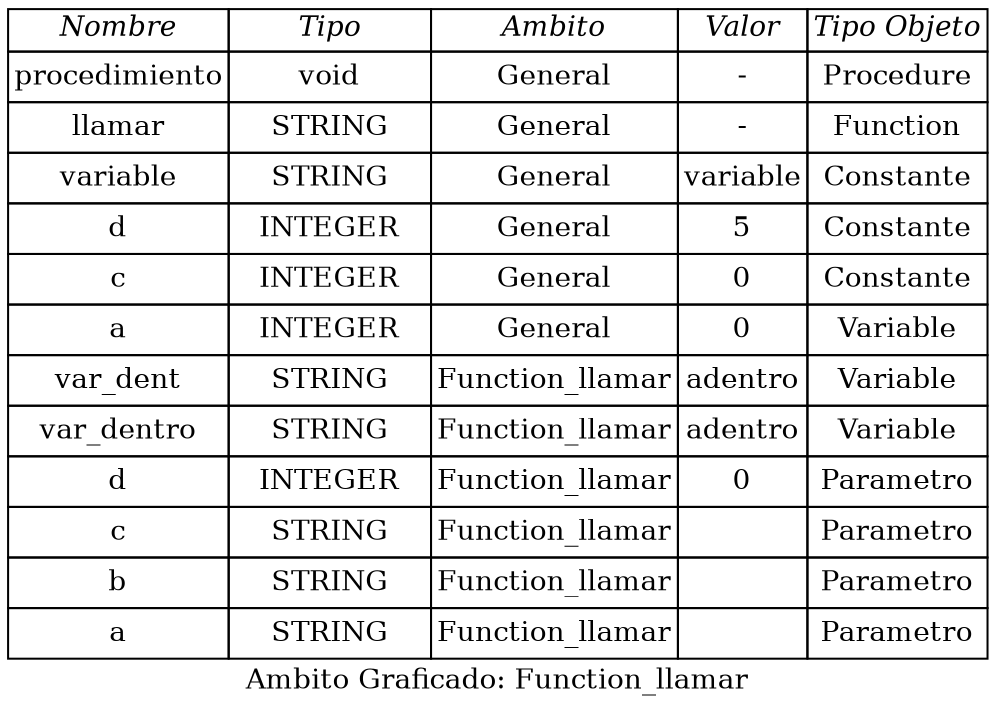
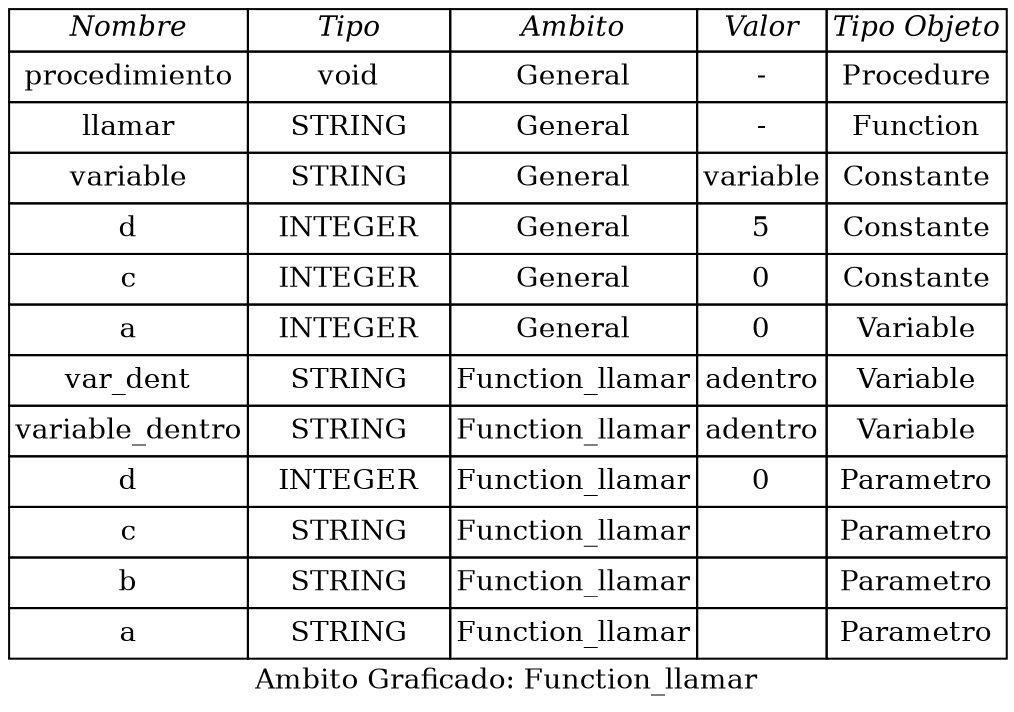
(118, 430) -> (128, 430)
